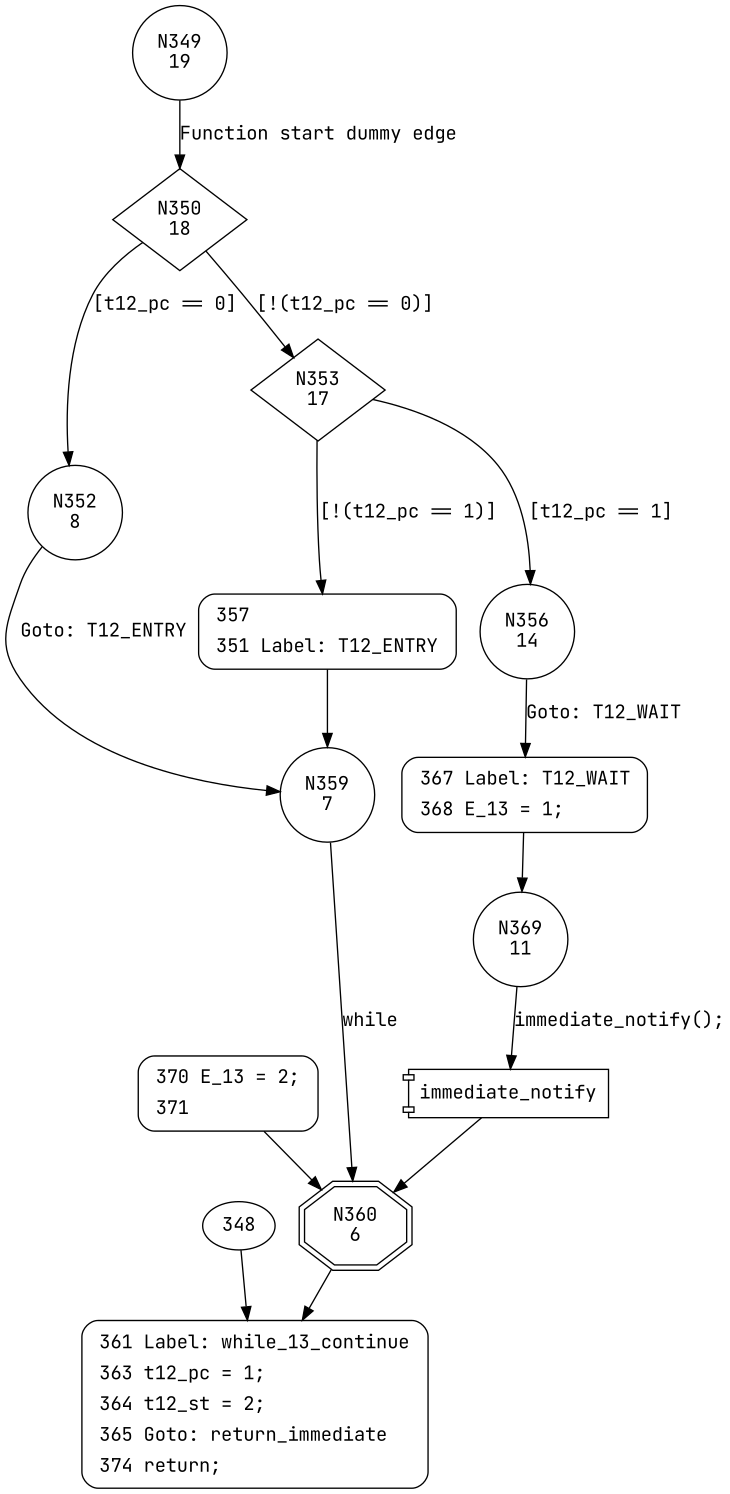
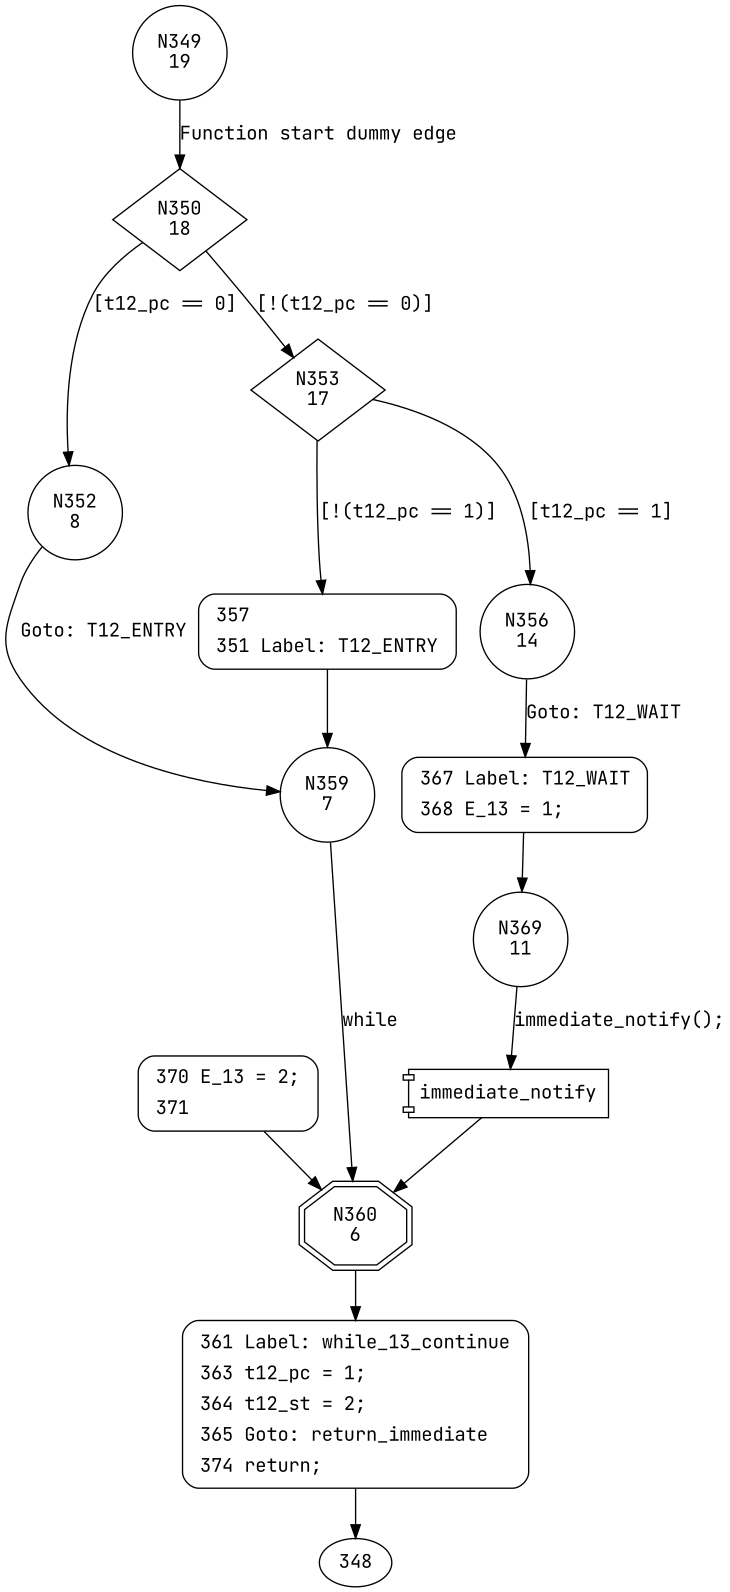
(244, 1278) -> (356, 1507)
